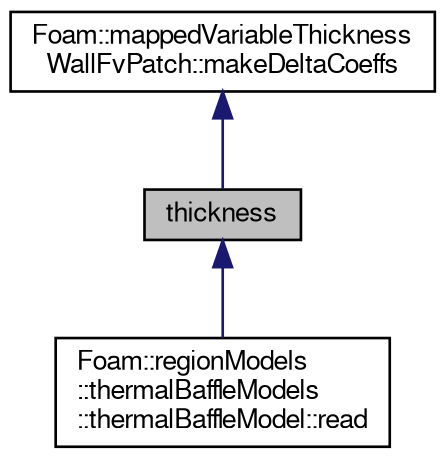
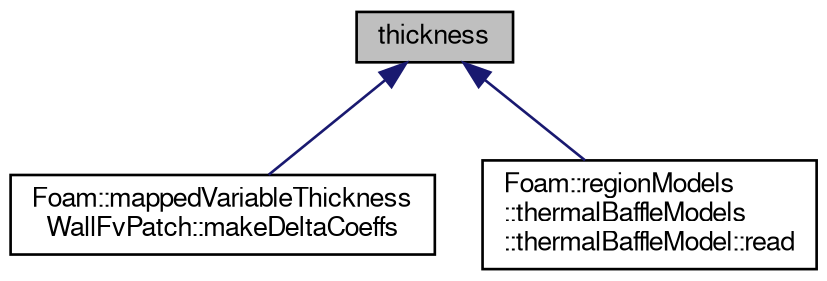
(223, 154) -> (327, 127)
